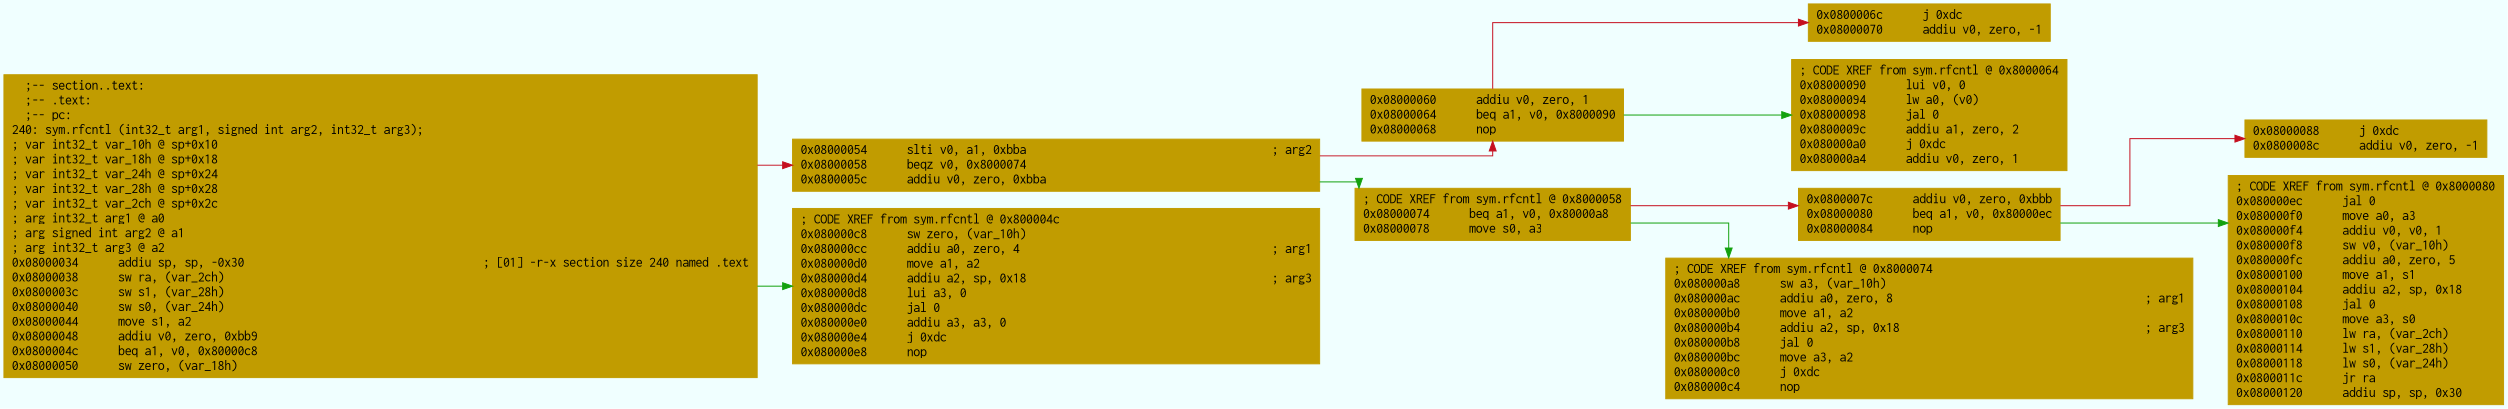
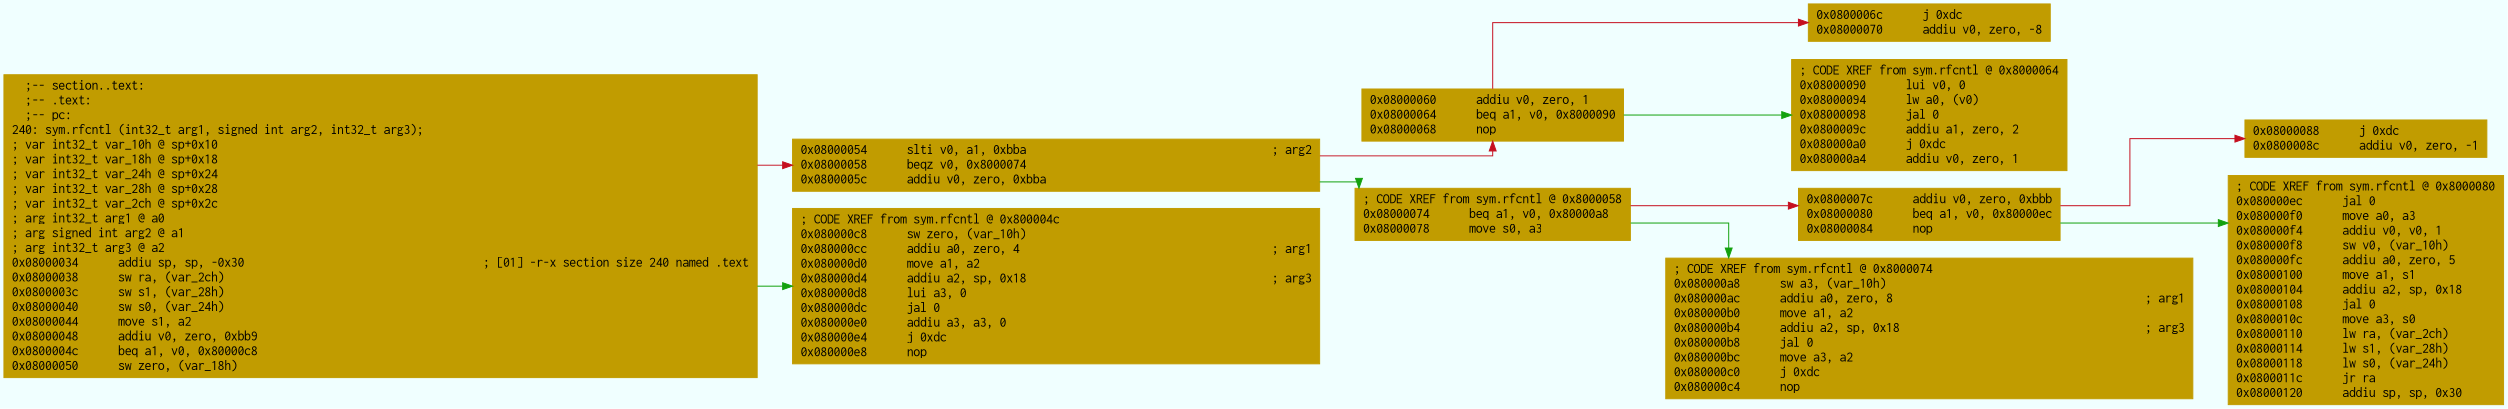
(1929, 23) -> (1929, 23)
